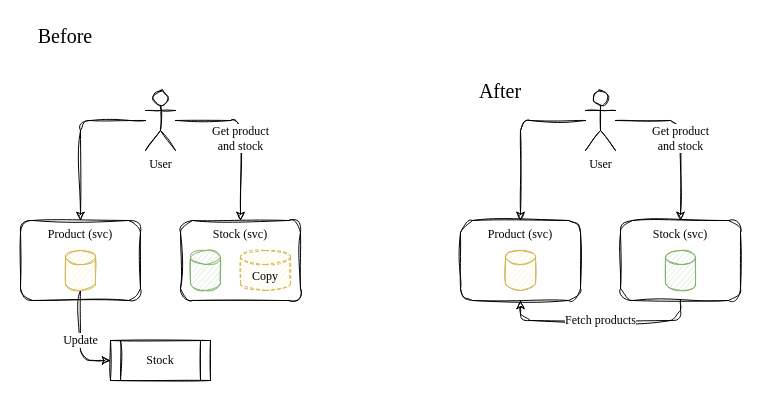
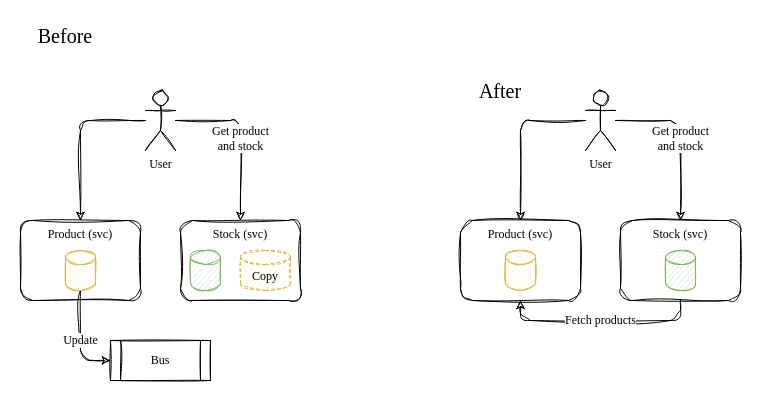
(161, 361) -> (161, 361)
